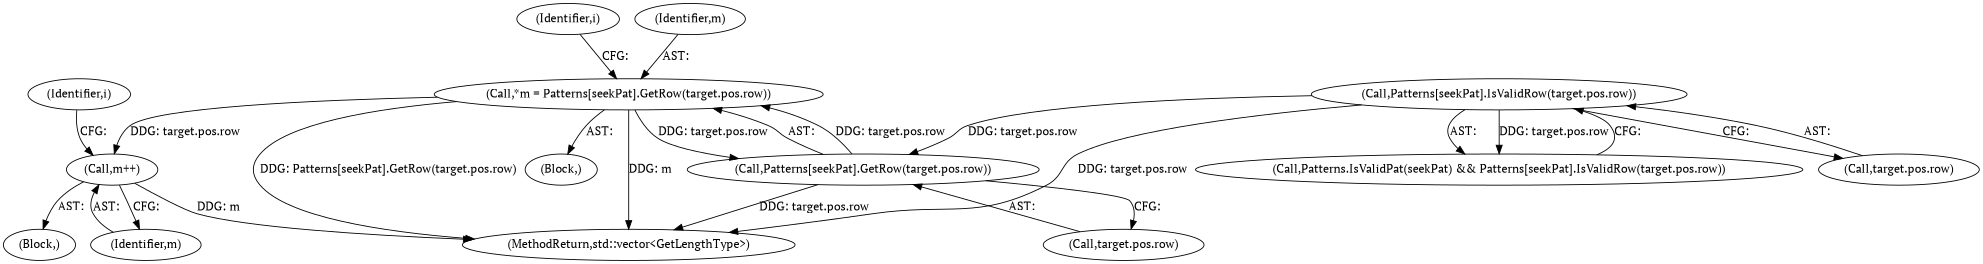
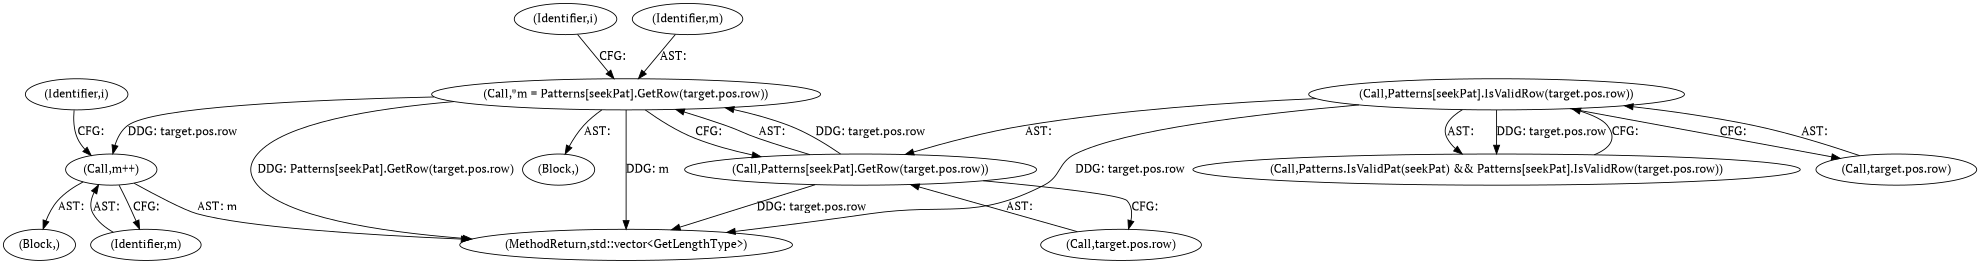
(713, 132) -> (710, 132)
(1023, 132) -> (1040, 132)
(219, 207) -> (217, 207)
